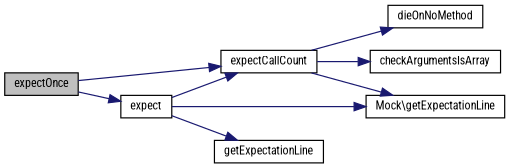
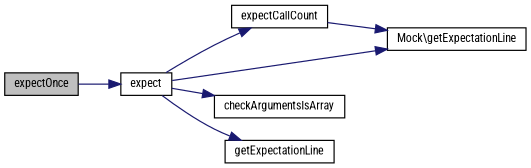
(435, 17) -> none
(338, 62) -> (187, 91)
(144, 74) -> none
